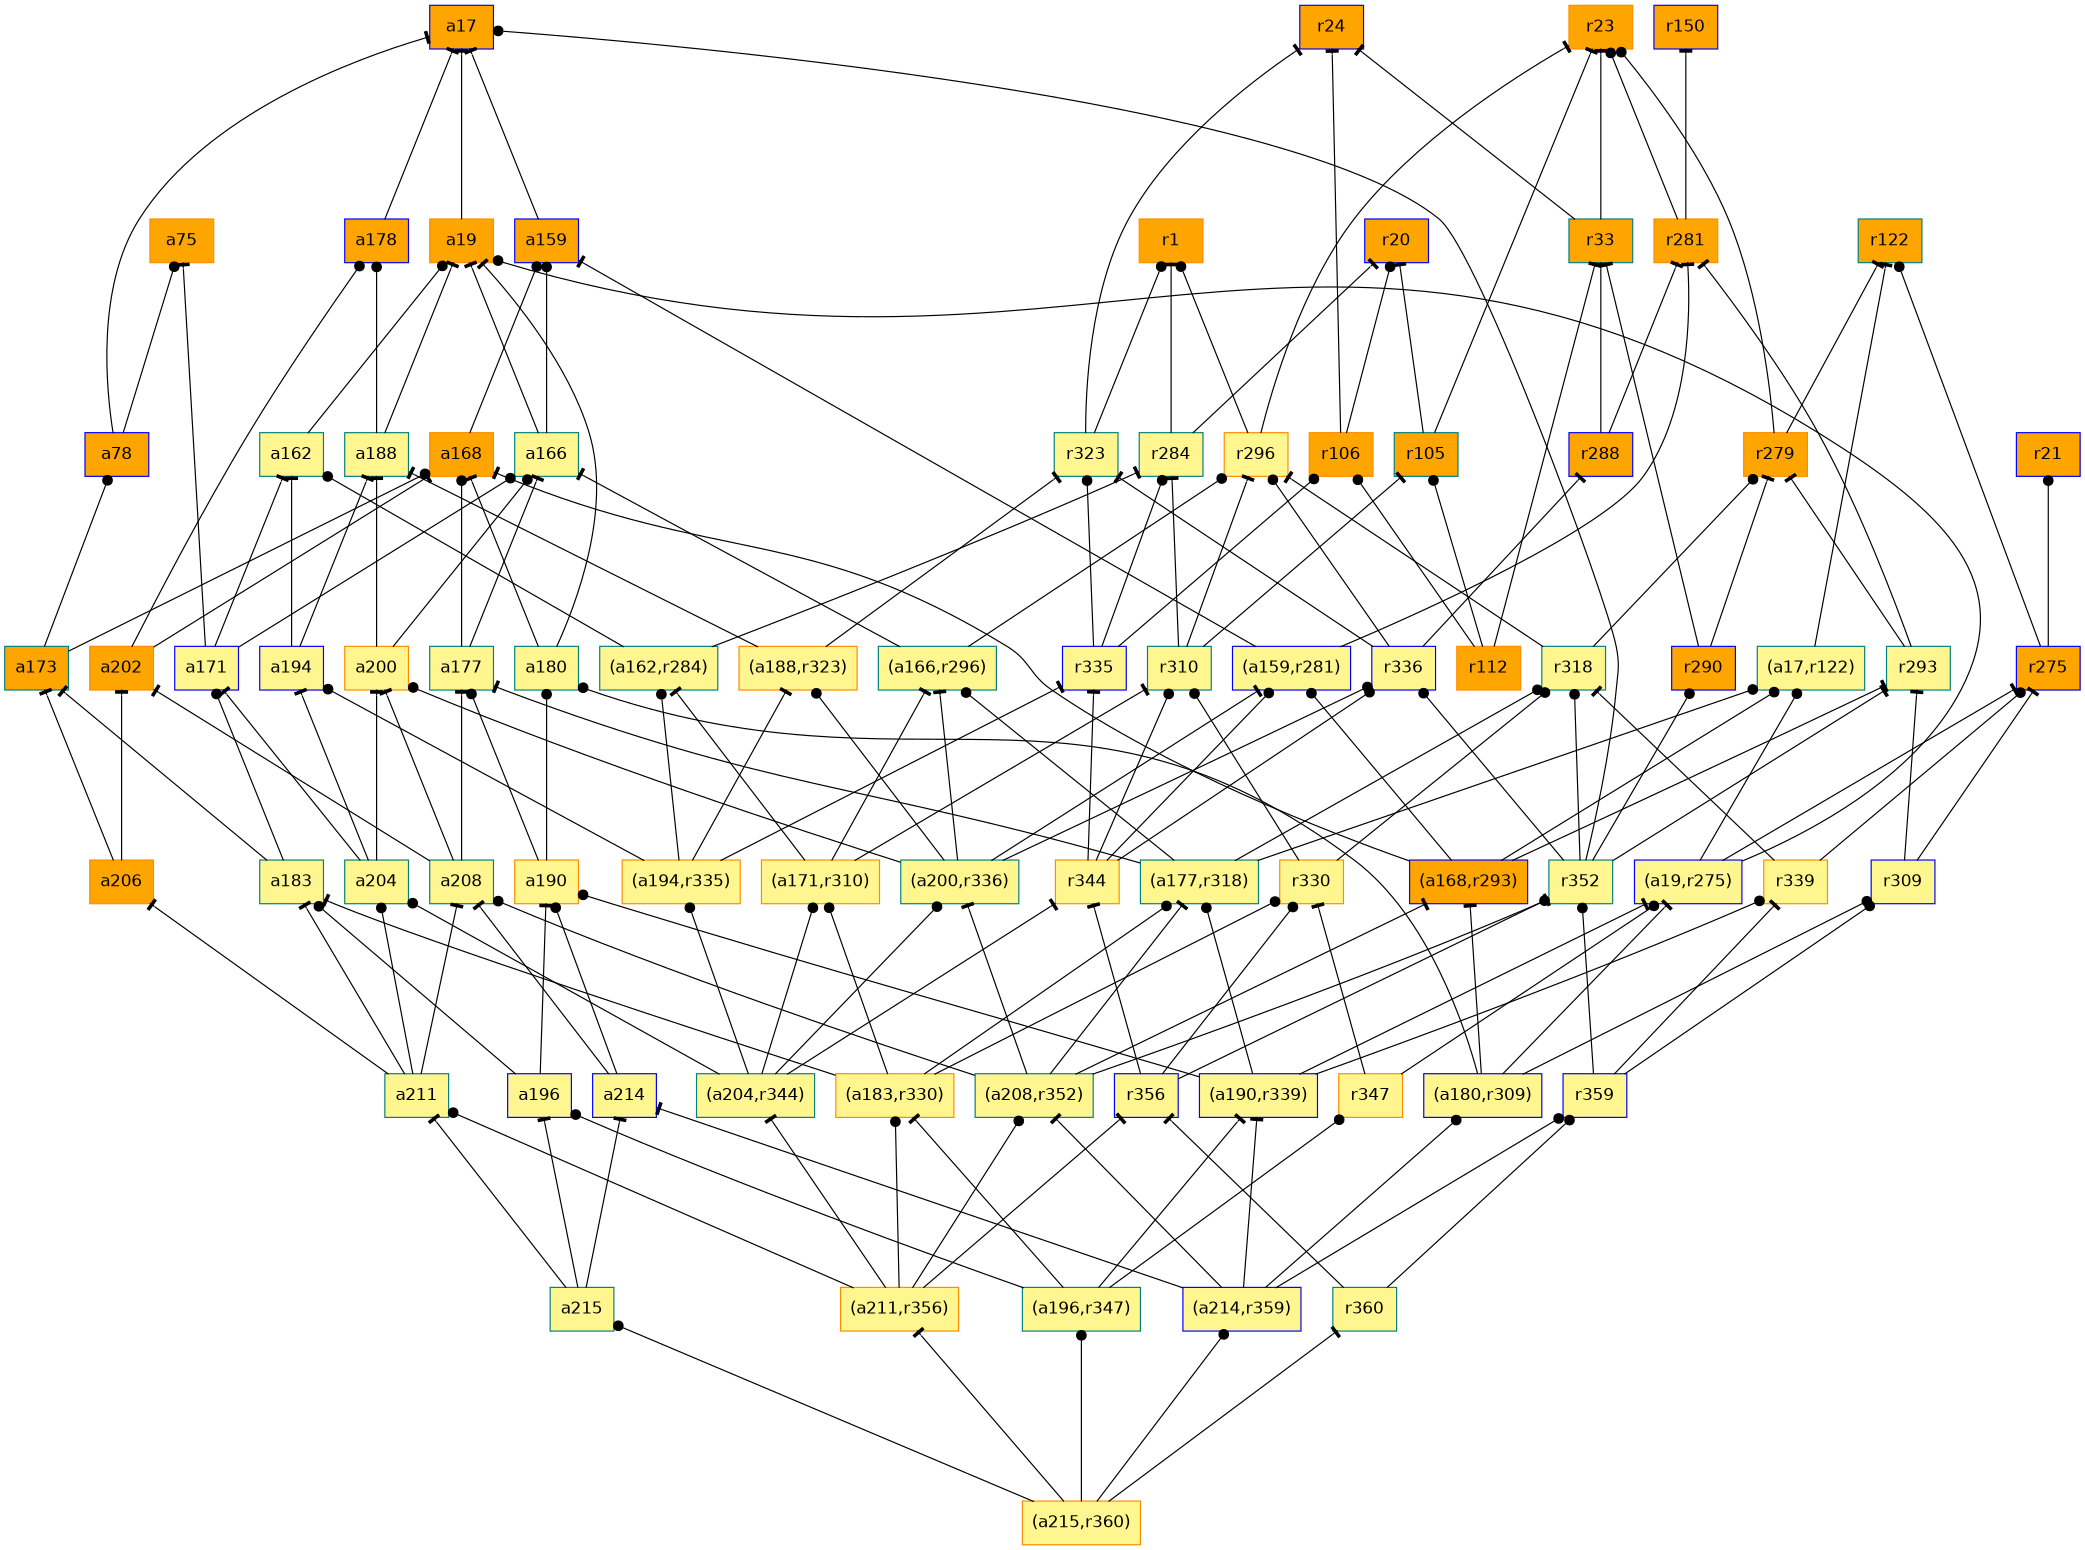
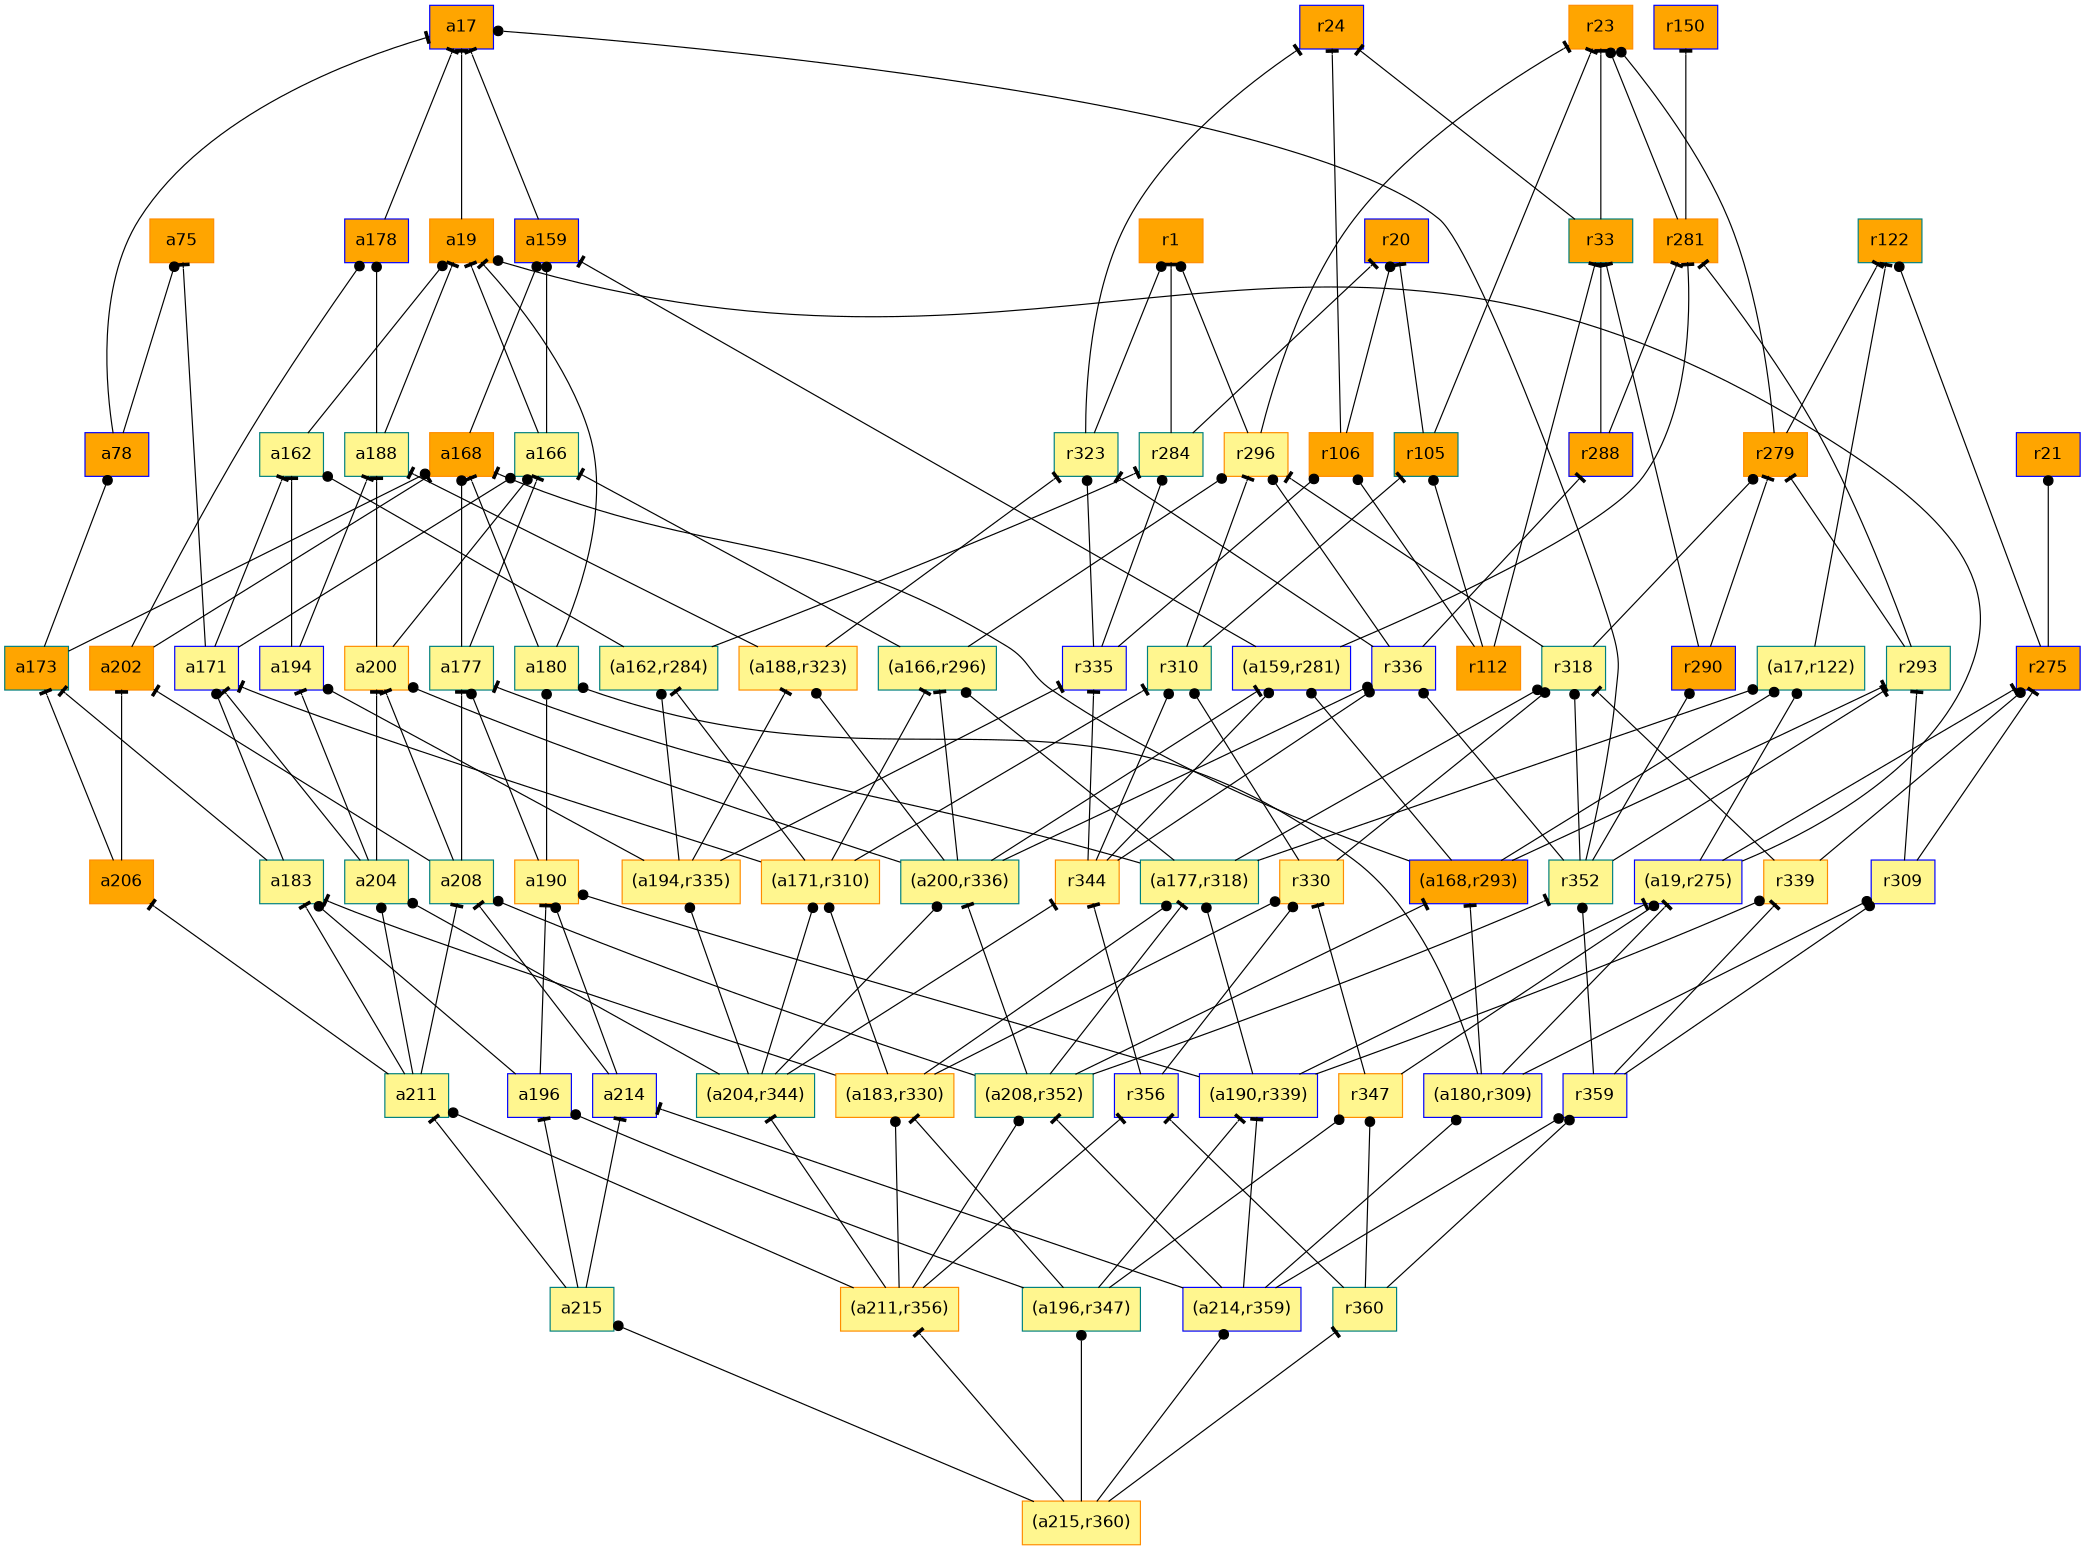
(1175, 564) -> none
none -> (527, 787)
(1359, 991) -> none
none -> (1368, 1207)
